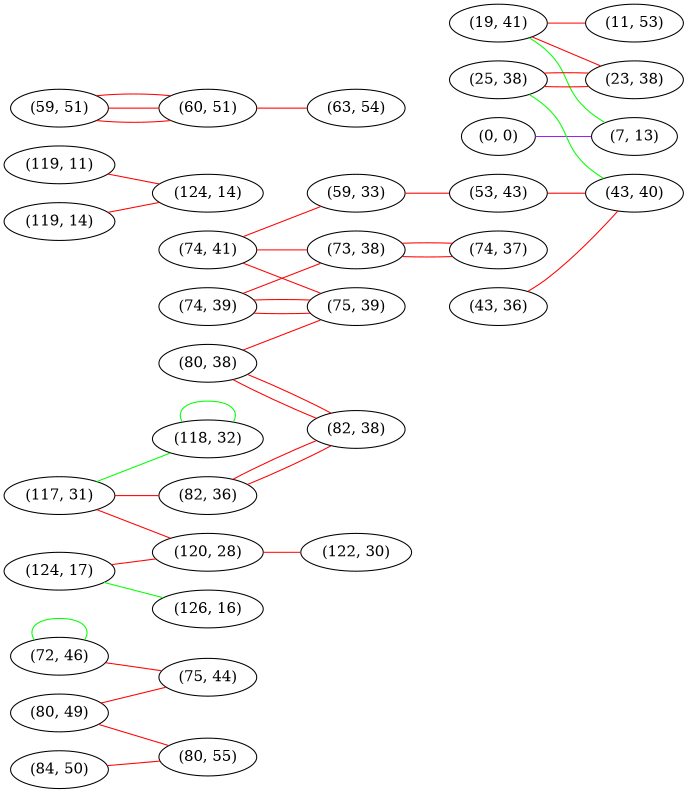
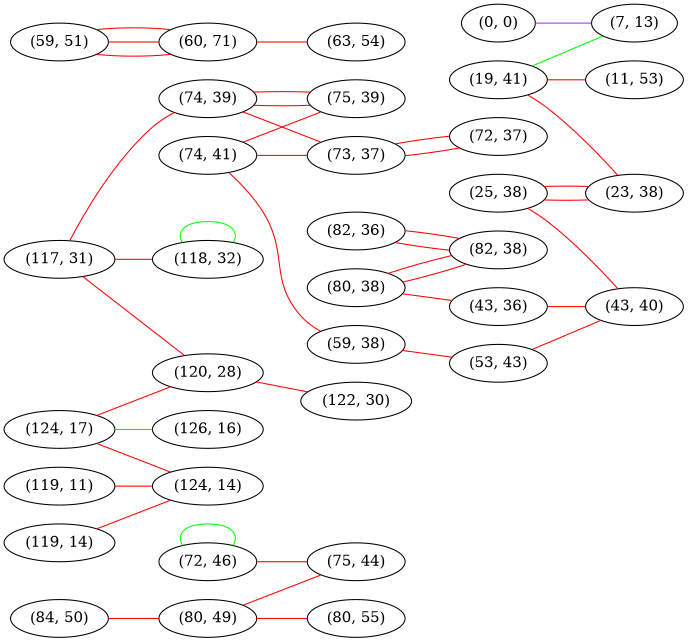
(208, 108) -> (208, 42)
(563, 129) -> (576, 246)
(356, 193) -> (356, 344)
(356, 250) -> (356, 155)
(498, 250) -> (498, 136)
(282, 335) -> (427, 297)
none -> (134, 458)
(134, 467) -> (134, 259)
(137, 496) -> (114, 170)
(134, 763) -> (134, 618)
